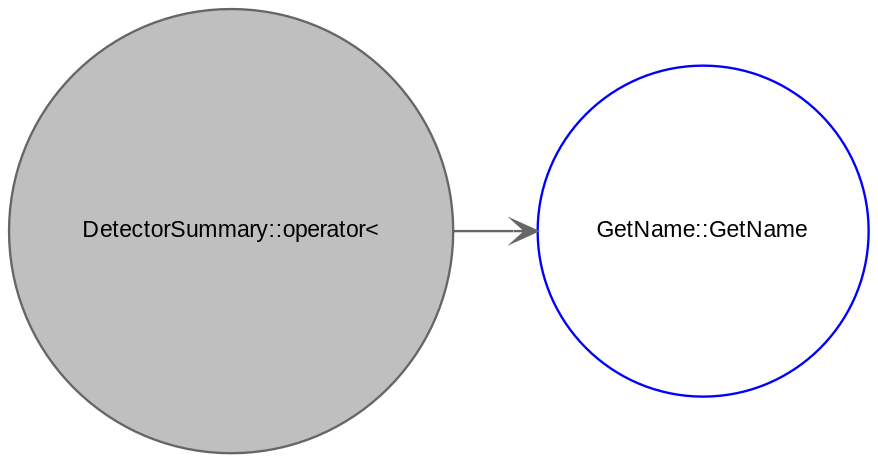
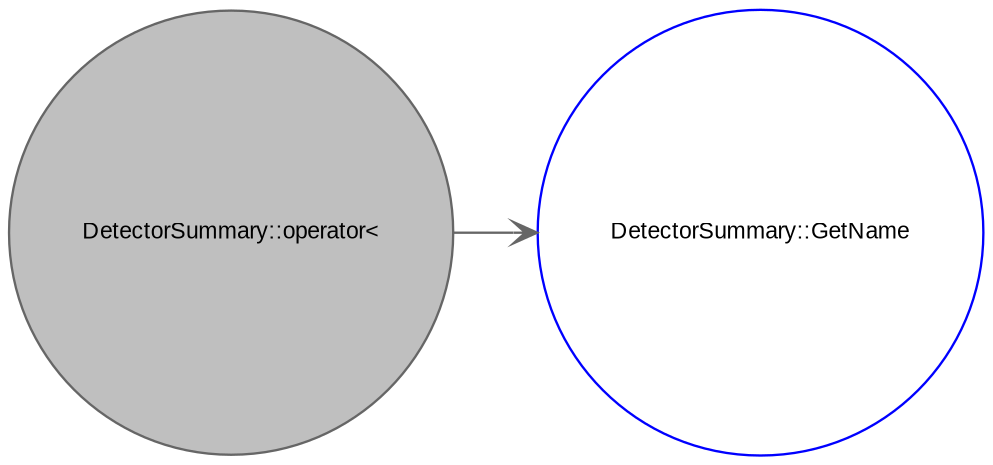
(703, 231) -> (761, 233)
